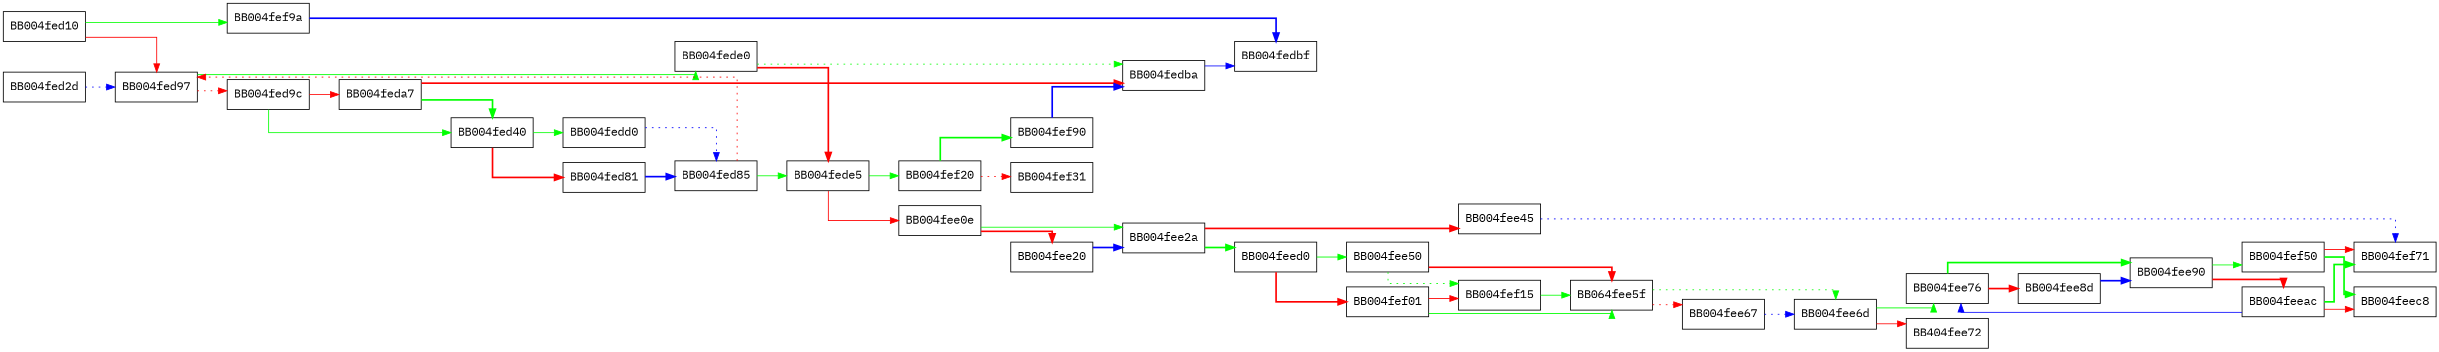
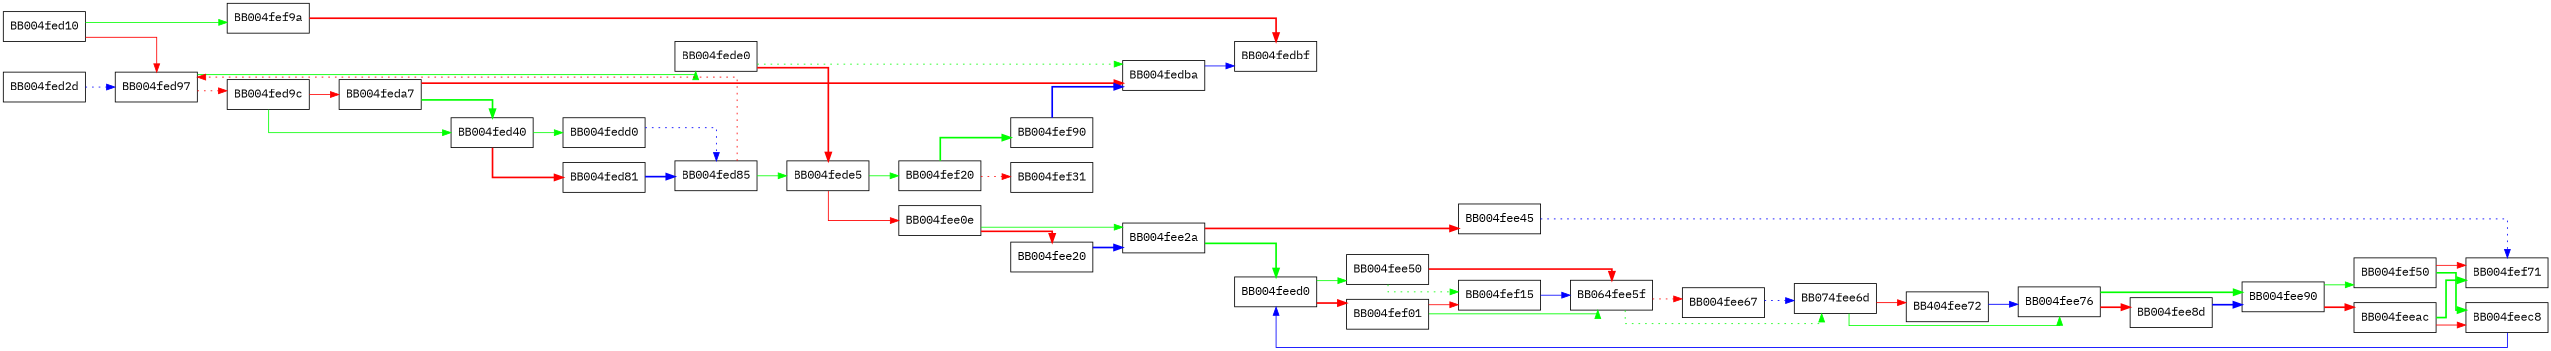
(800, 18) -> (800, 18)
(1551, 295) -> (1551, 295)
(2101, 312) -> (1999, 304)
(1835, 314) -> (1835, 298)
none -> (1883, 347)
